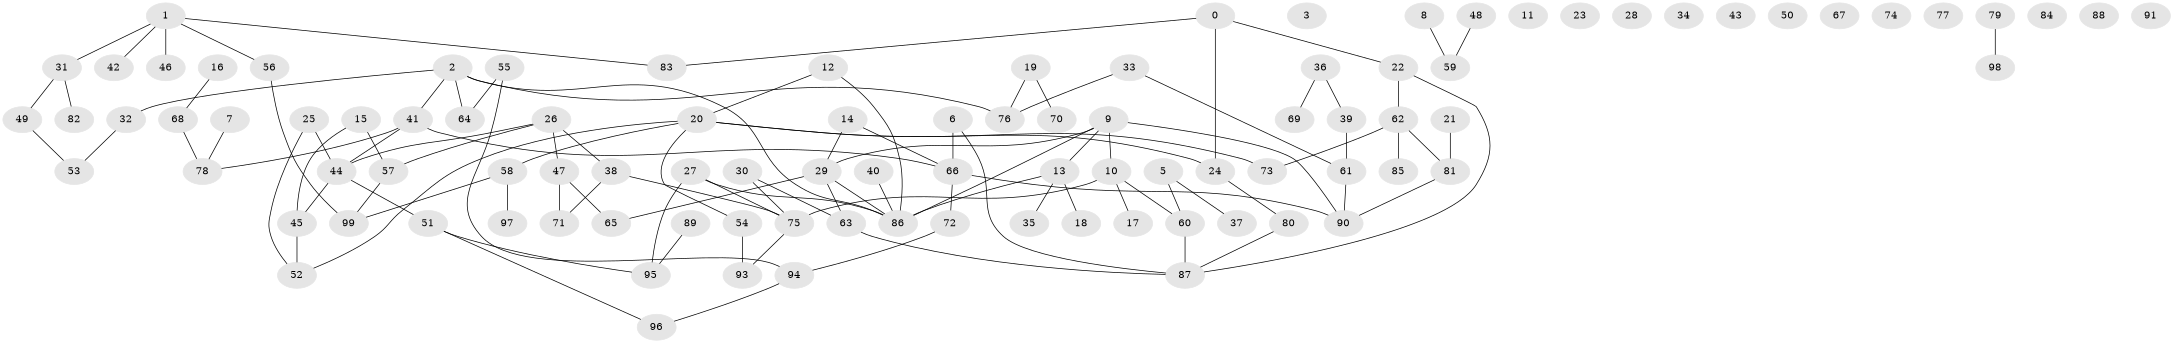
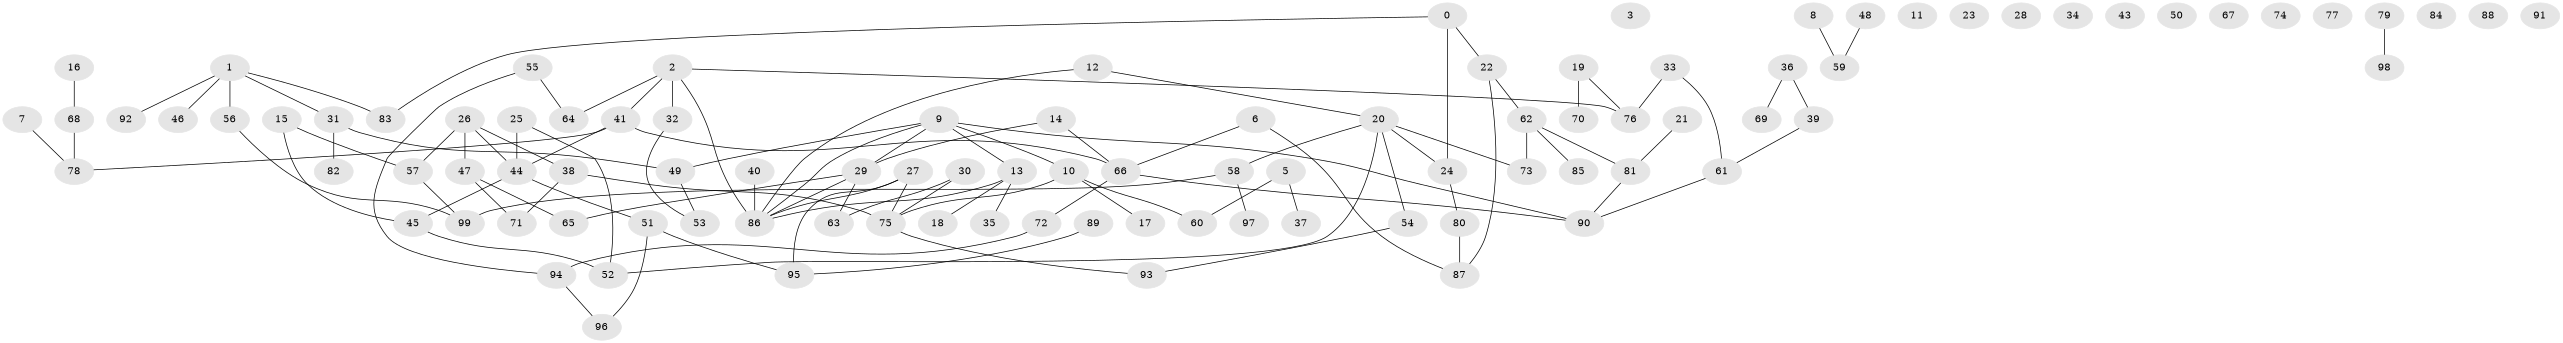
(114, 68) -> (126, 120)
none -> (807, 143)
(1185, 249) -> none
(1012, 263) -> none
